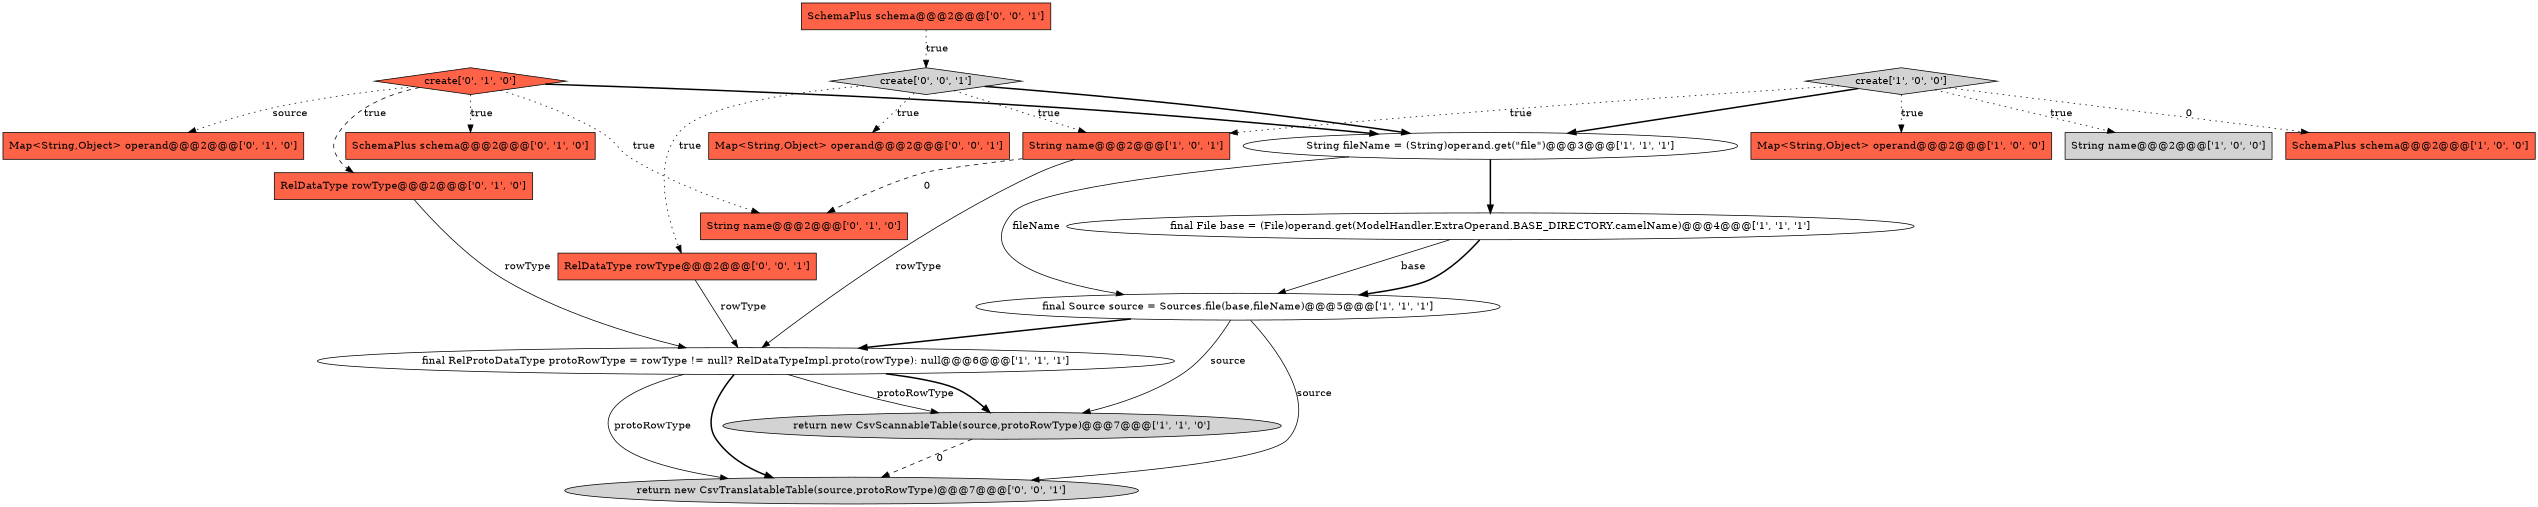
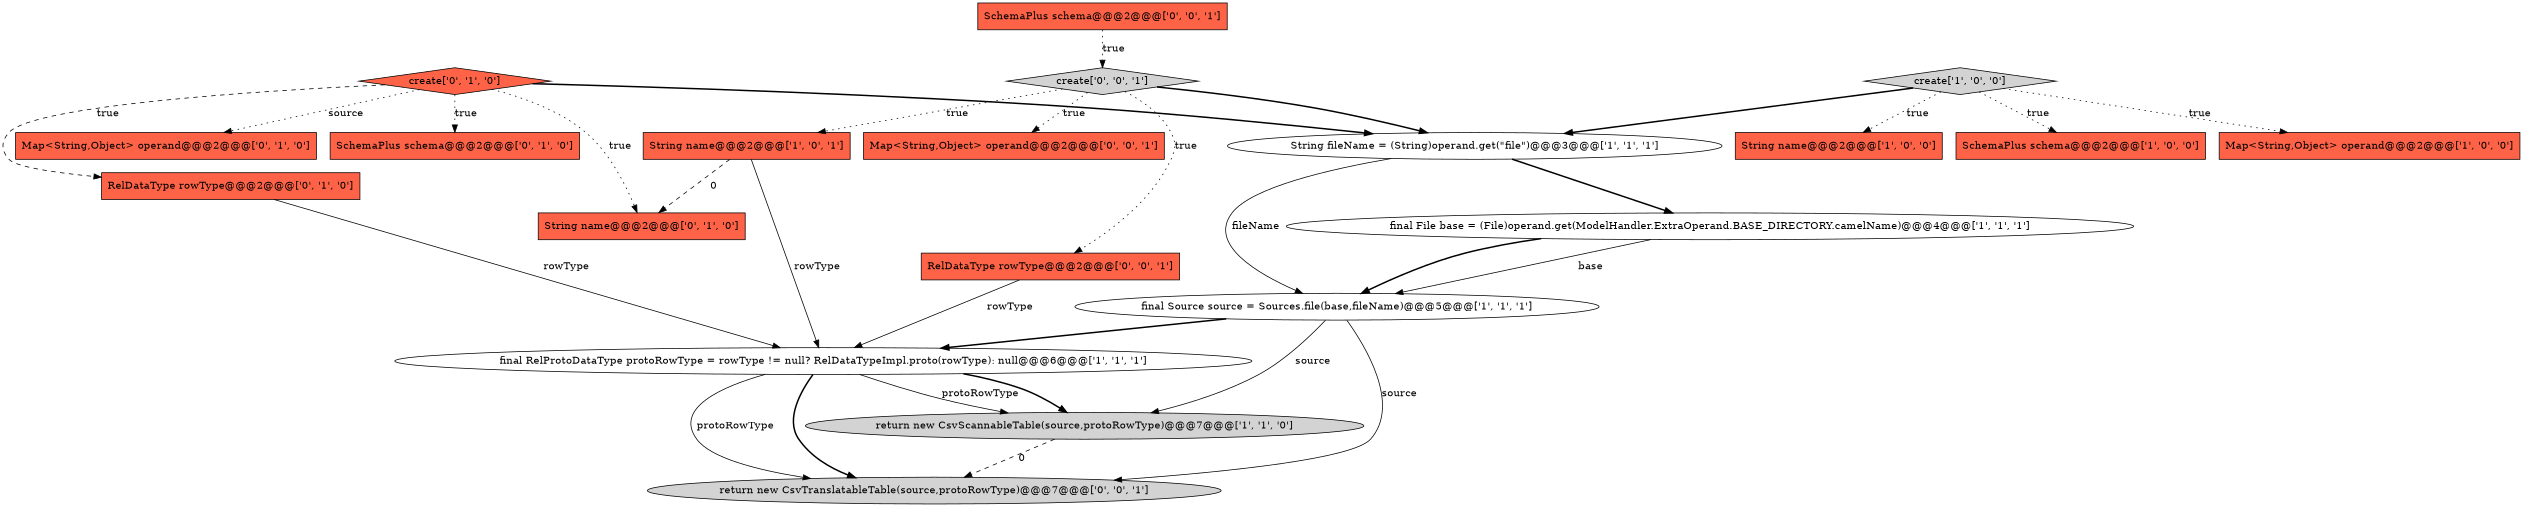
(1538, 107) -> none
(2189, 114) -> (2039, 114)
(2169, 146) -> (1839, 146)
